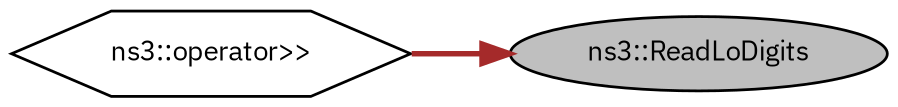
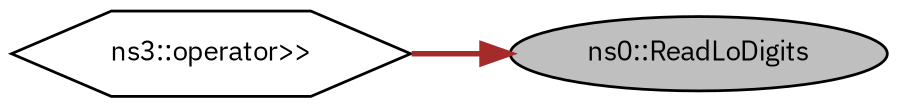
(699, 54) -> (699, 54)
